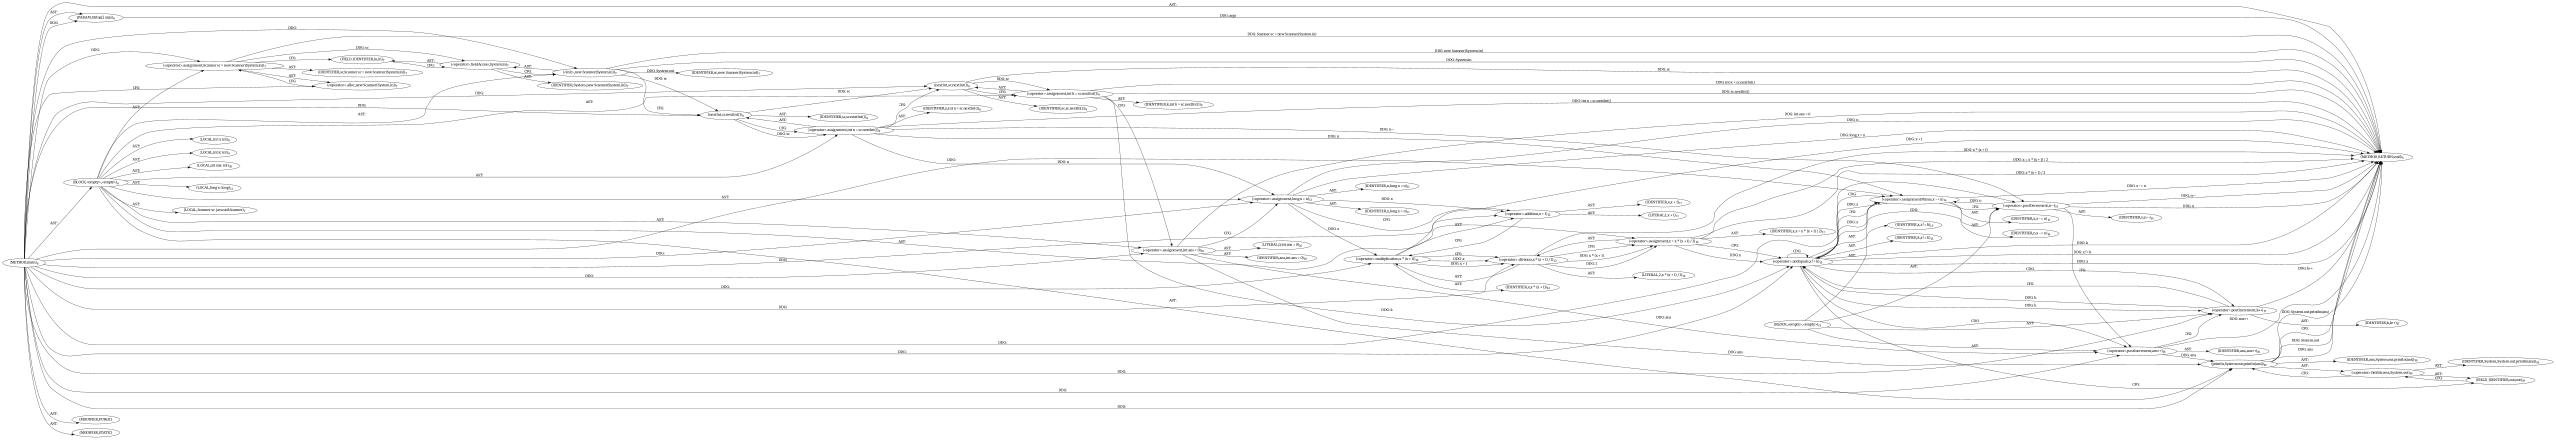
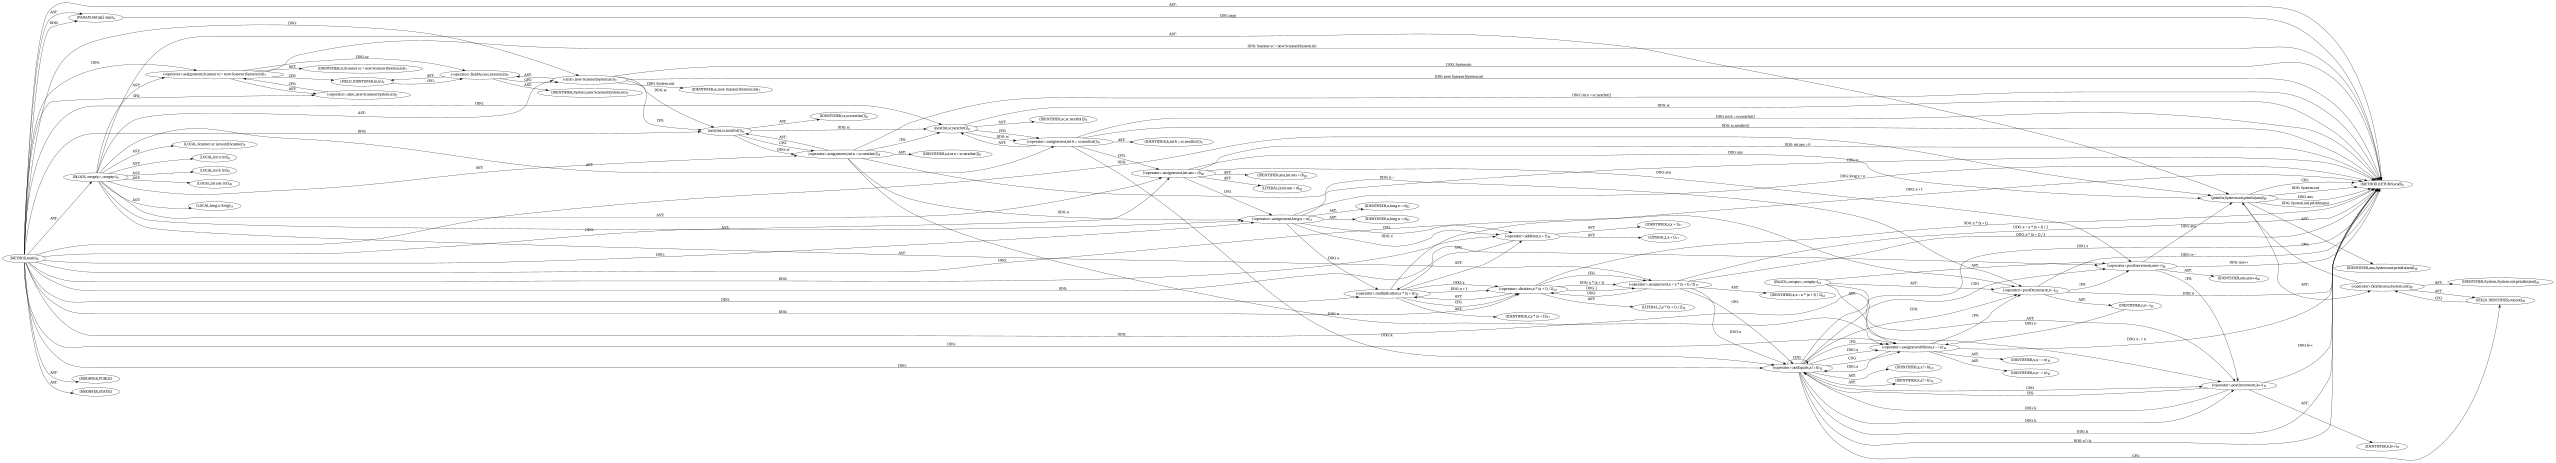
(1976, 203) -> (2037, 332)
(1592, 238) -> (1592, 293)
